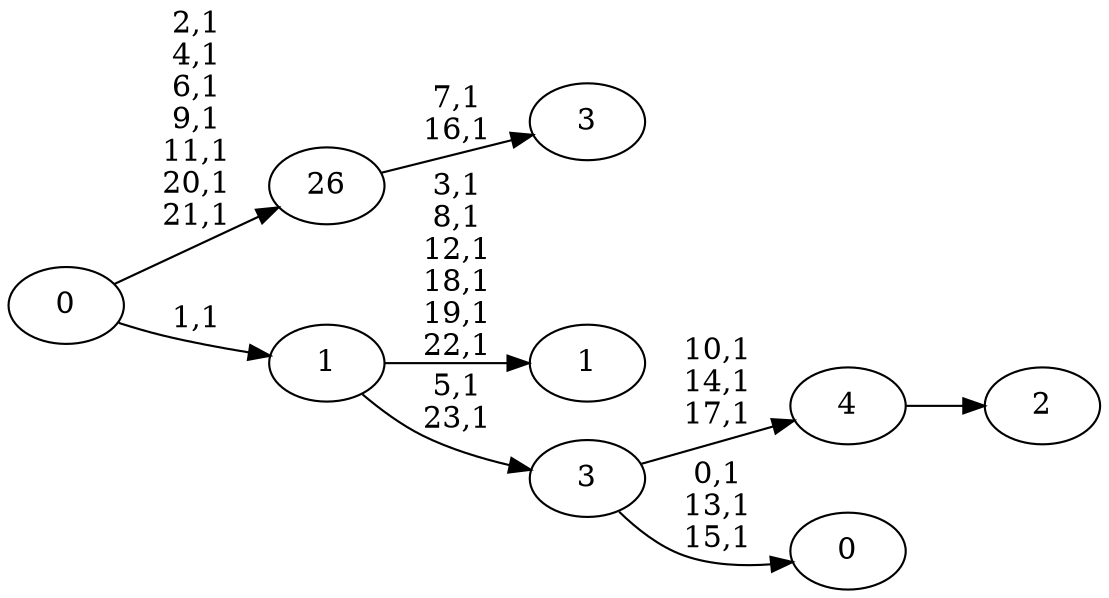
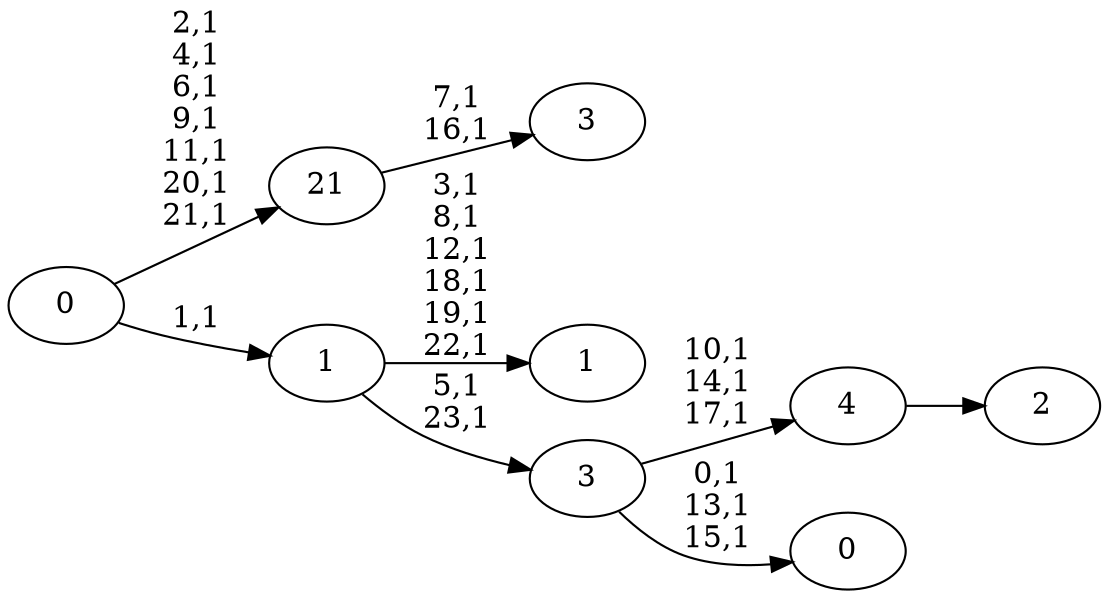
(327, 186) -> (327, 186)
